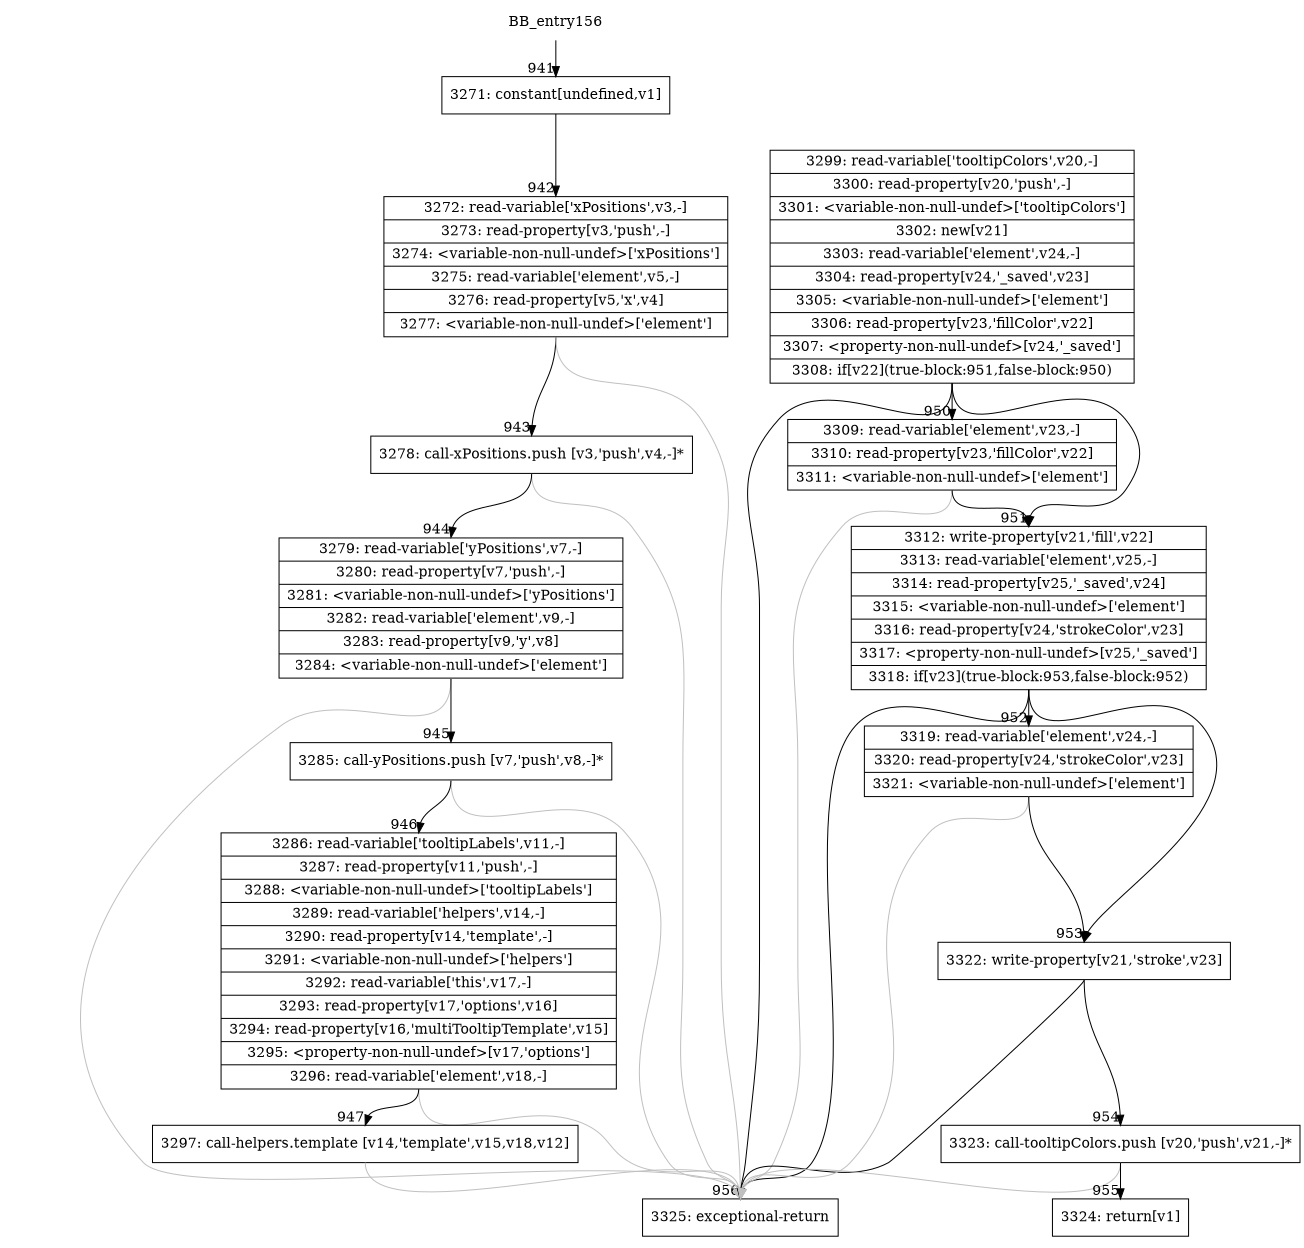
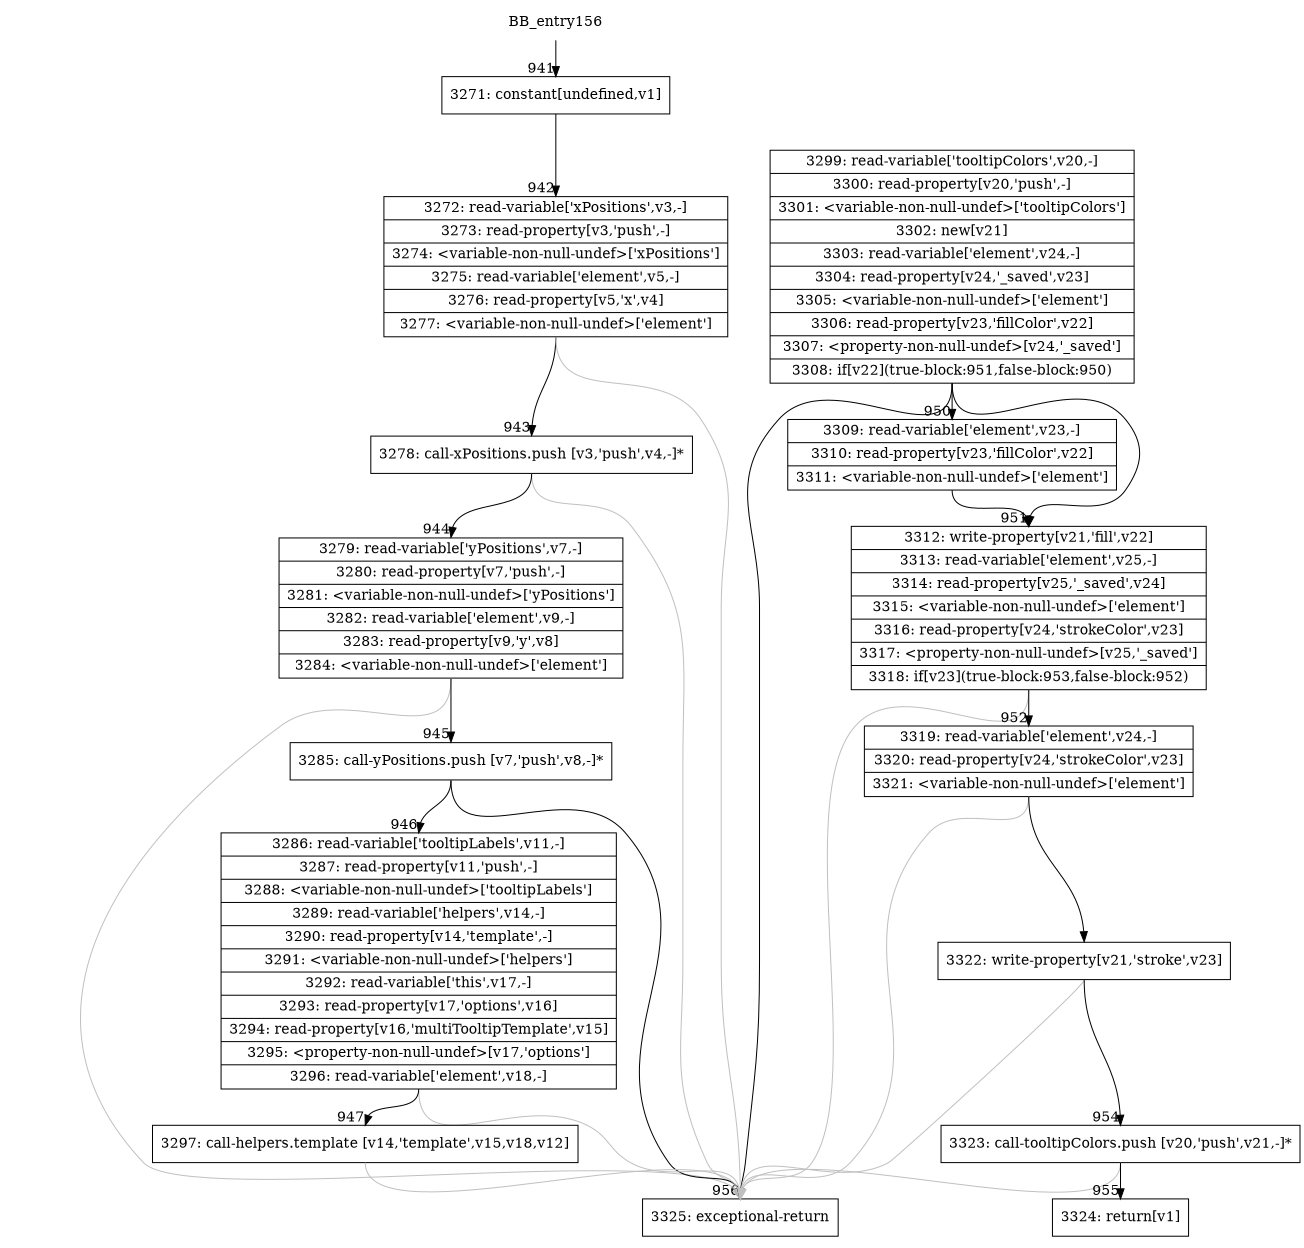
(1215, 752) -> none
(798, 797) -> none
(828, 883) -> (828, 883)
(660, 935) -> (660, 935)
(929, 1127) -> (929, 1127)
